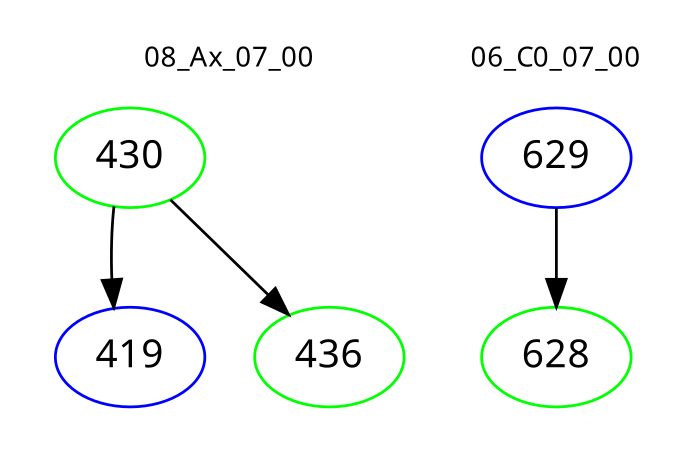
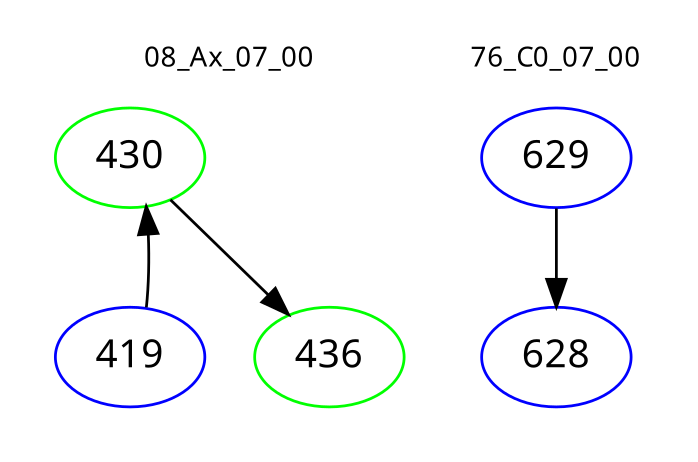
(556, 60) -> (556, 60)
(112, 243) -> (149, 271)
(556, 357) -> (556, 357)
